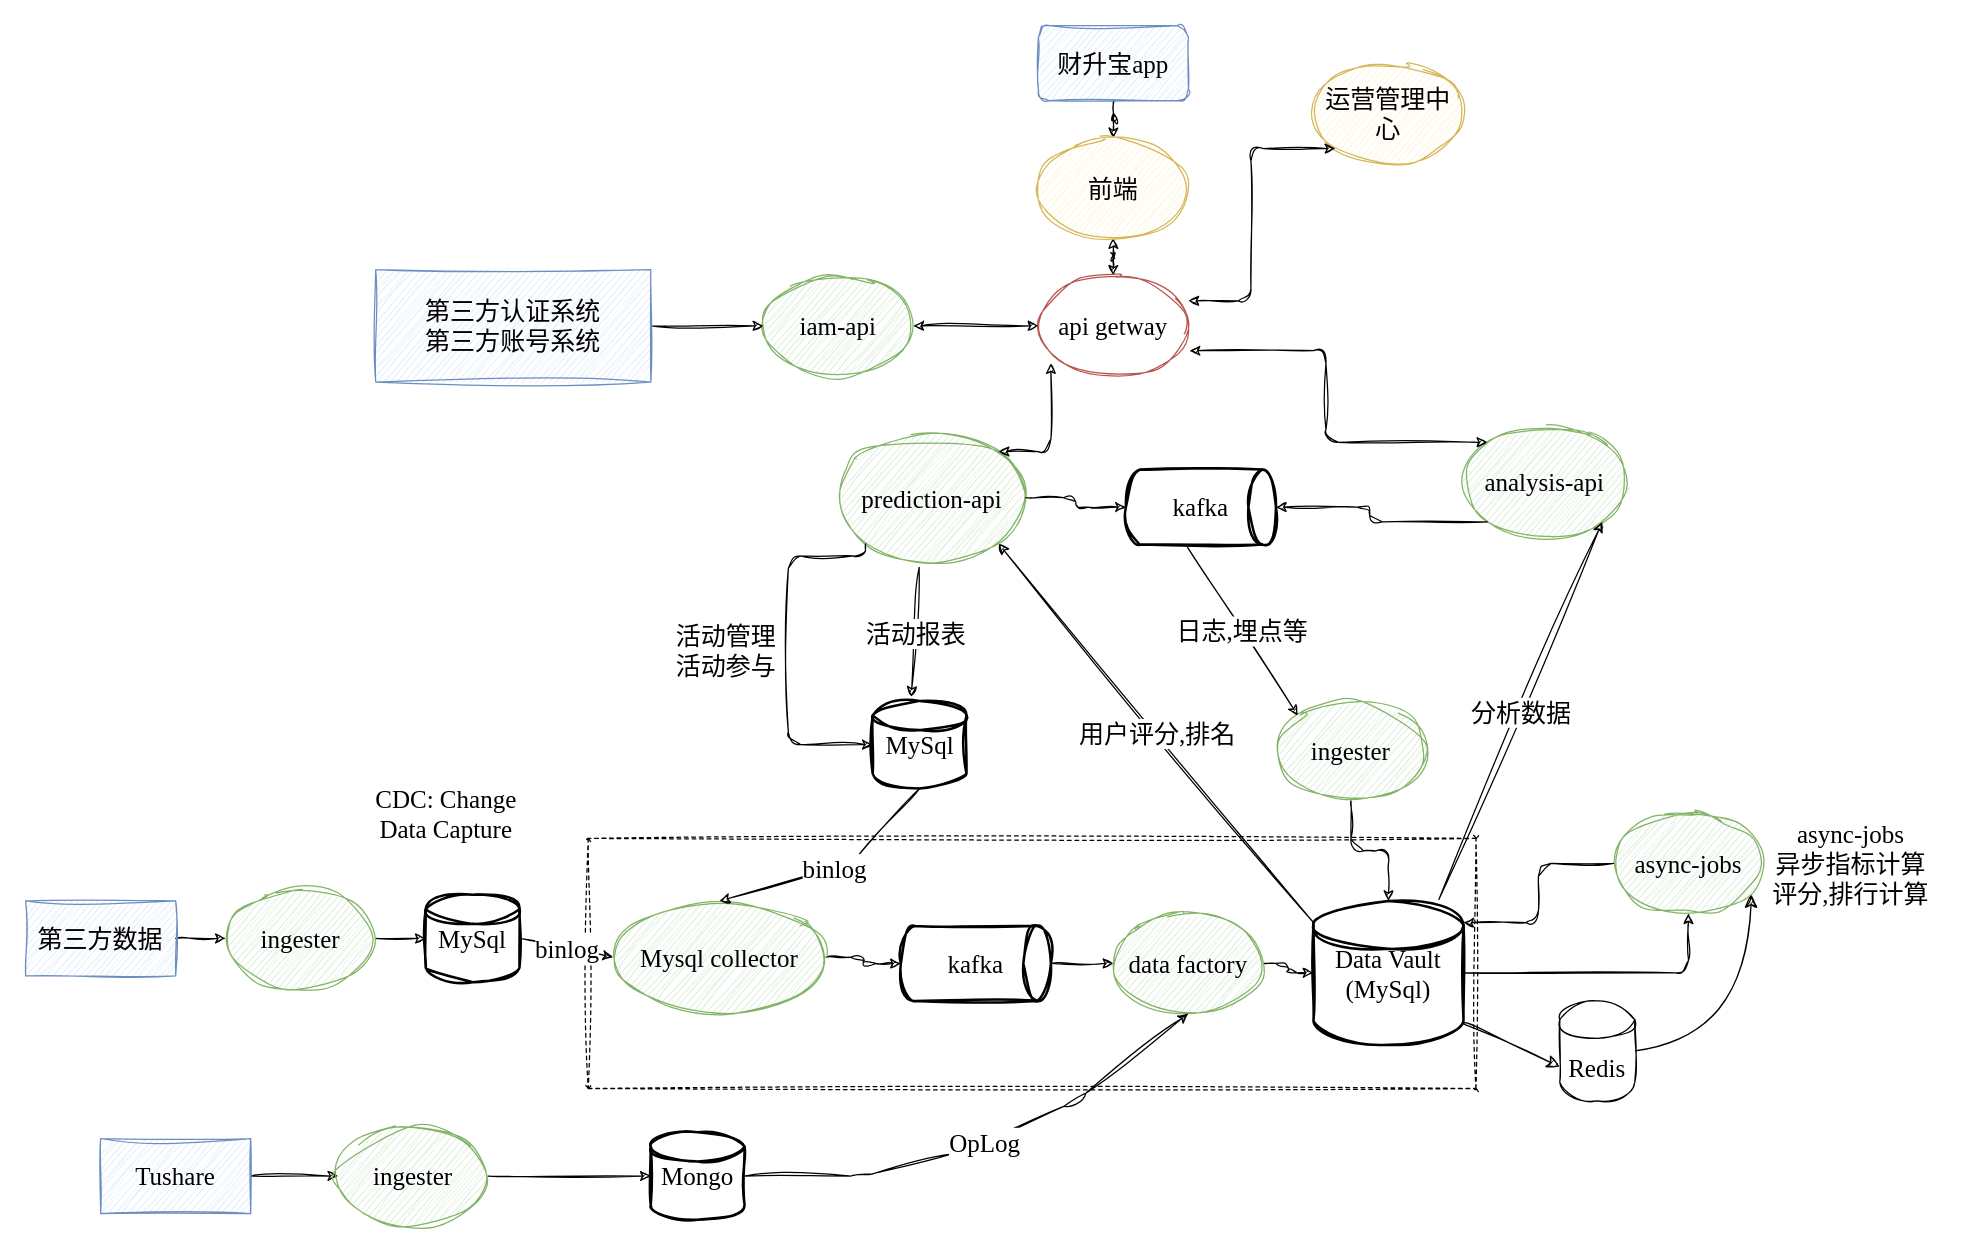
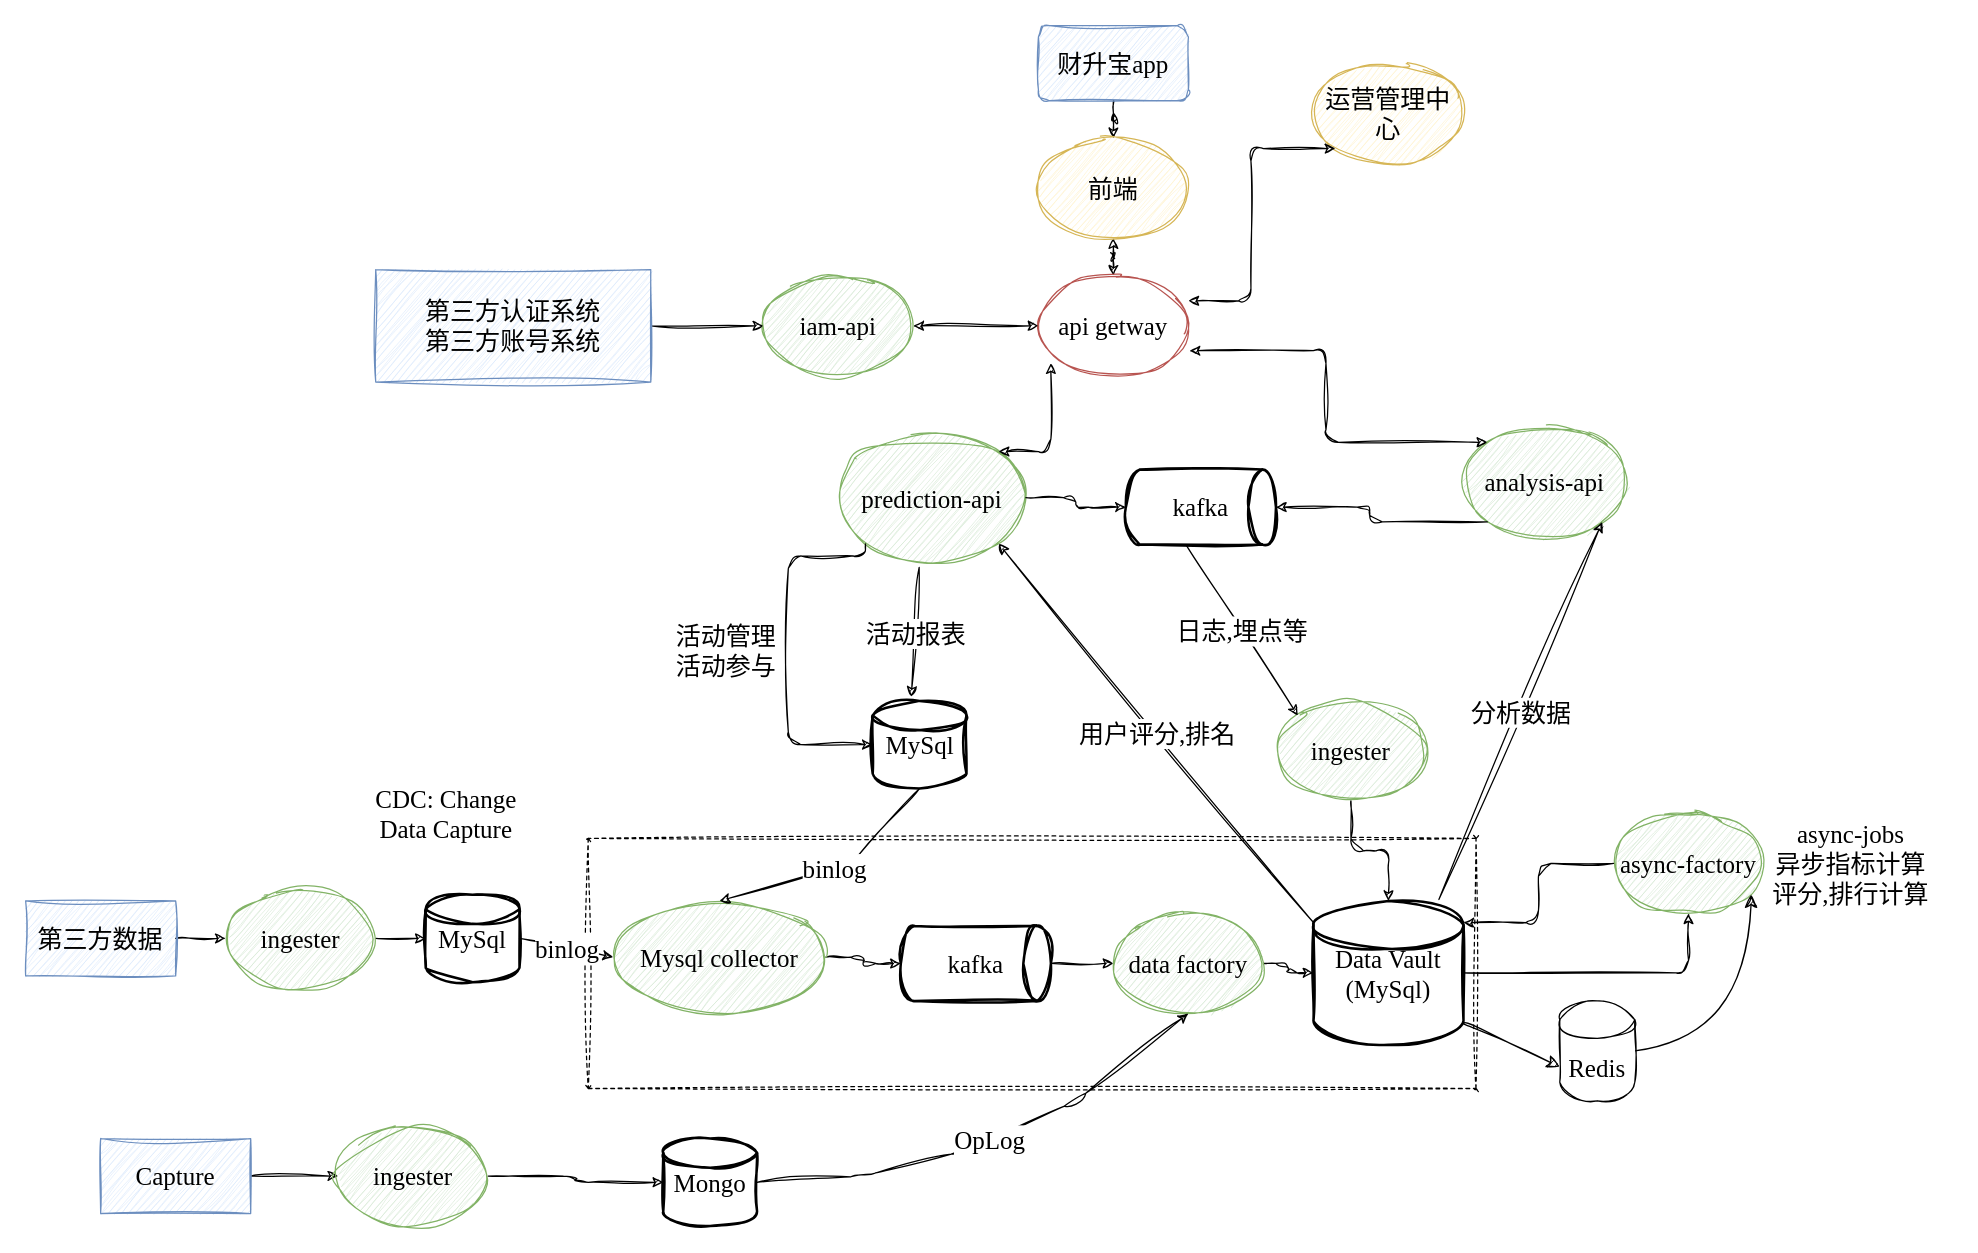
(1688, 863) -> (1688, 863)
(176, 1176) -> (176, 1176)
(698, 1176) -> (710, 1182)
